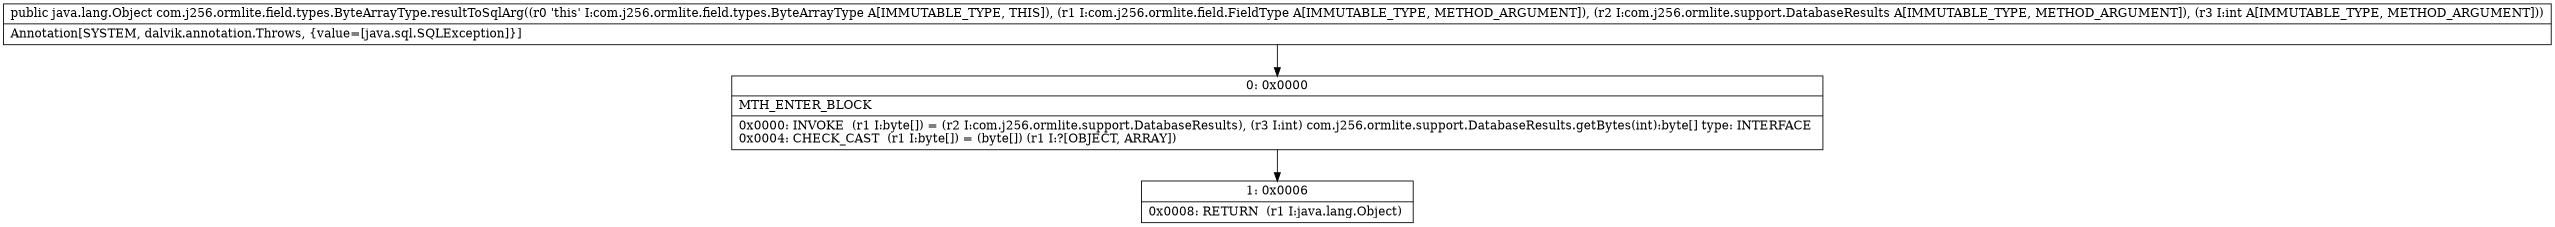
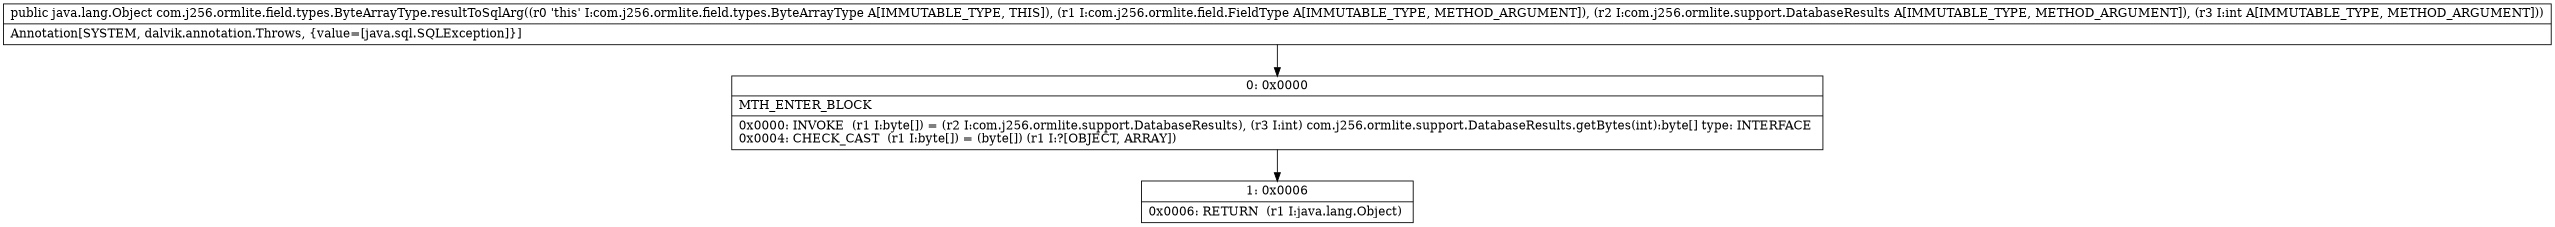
(1277, 212) -> (1277, 212)
